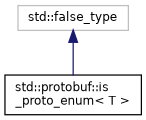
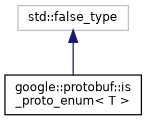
(73, 95) -> (73, 95)
